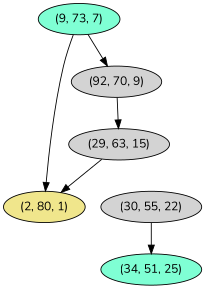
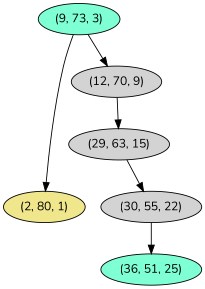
(79, 19) -> (79, 19)
(117, 82) -> (117, 82)
(85, 173) -> (133, 172)
(151, 270) -> (151, 270)
